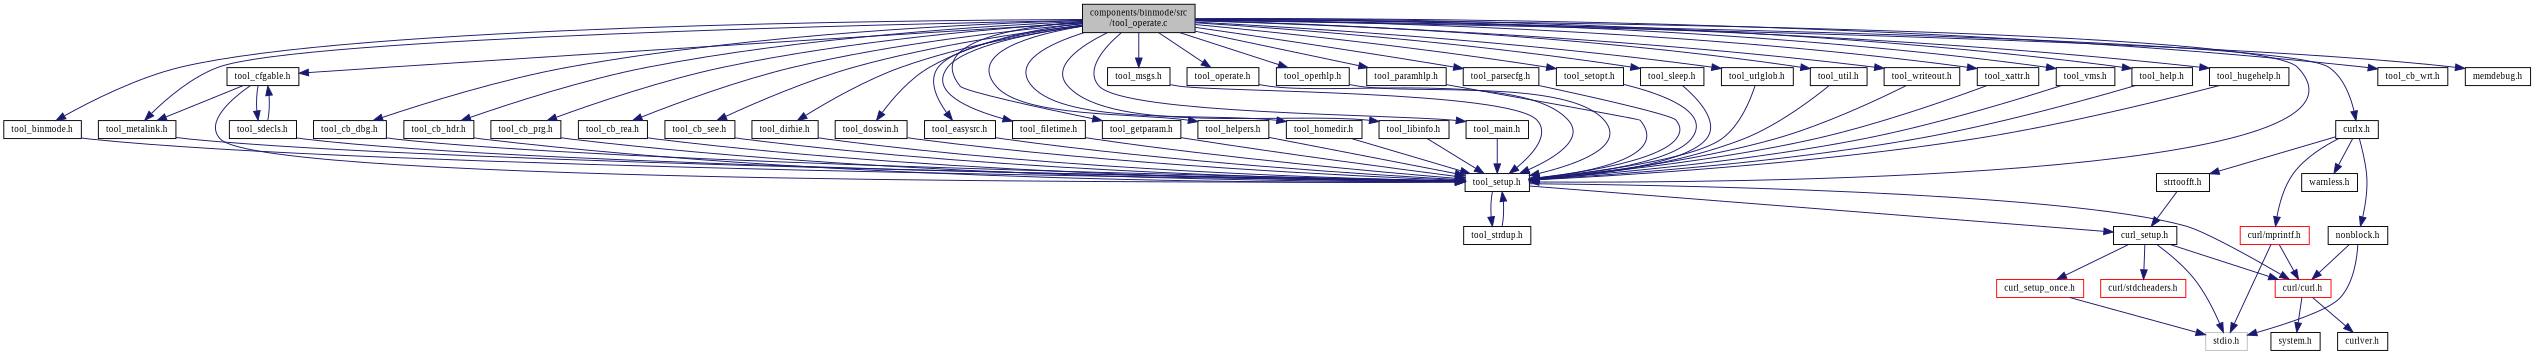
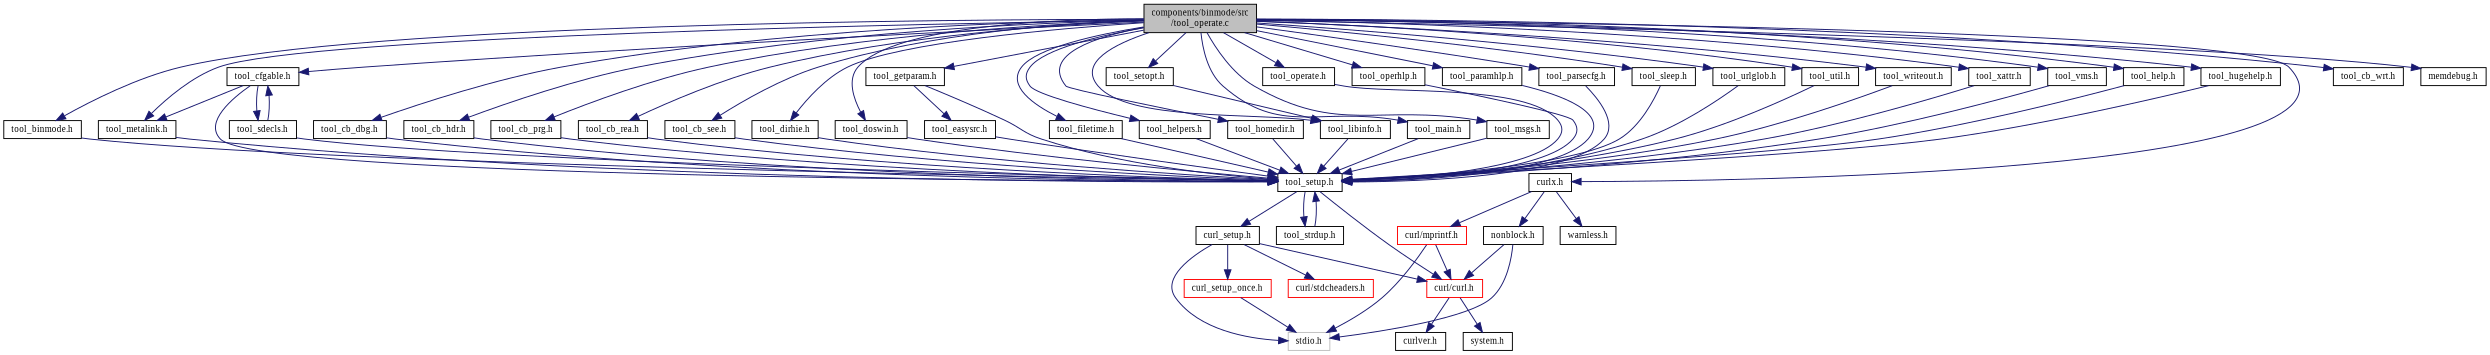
(984, 44) -> (929, 100)
(2295, 66) -> none
(1679, 148) -> (1229, 99)
(2183, 183) -> none
